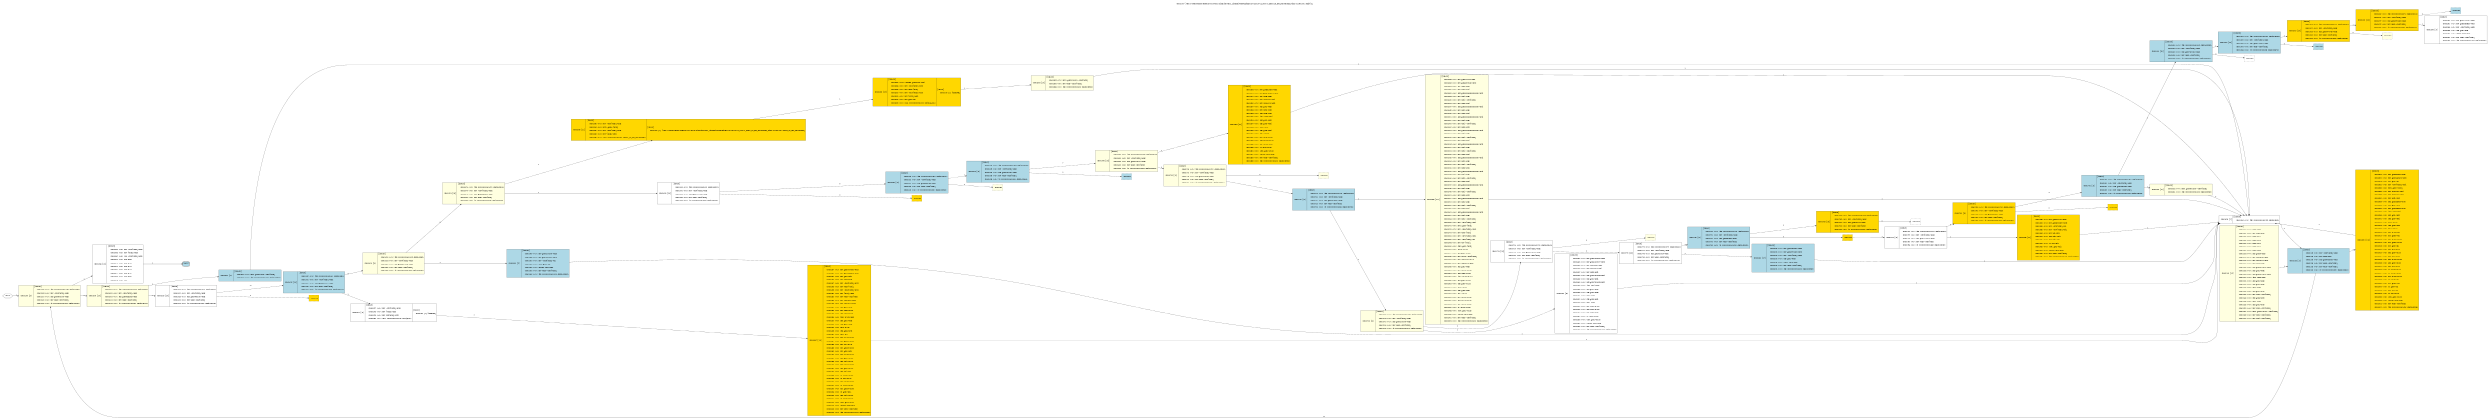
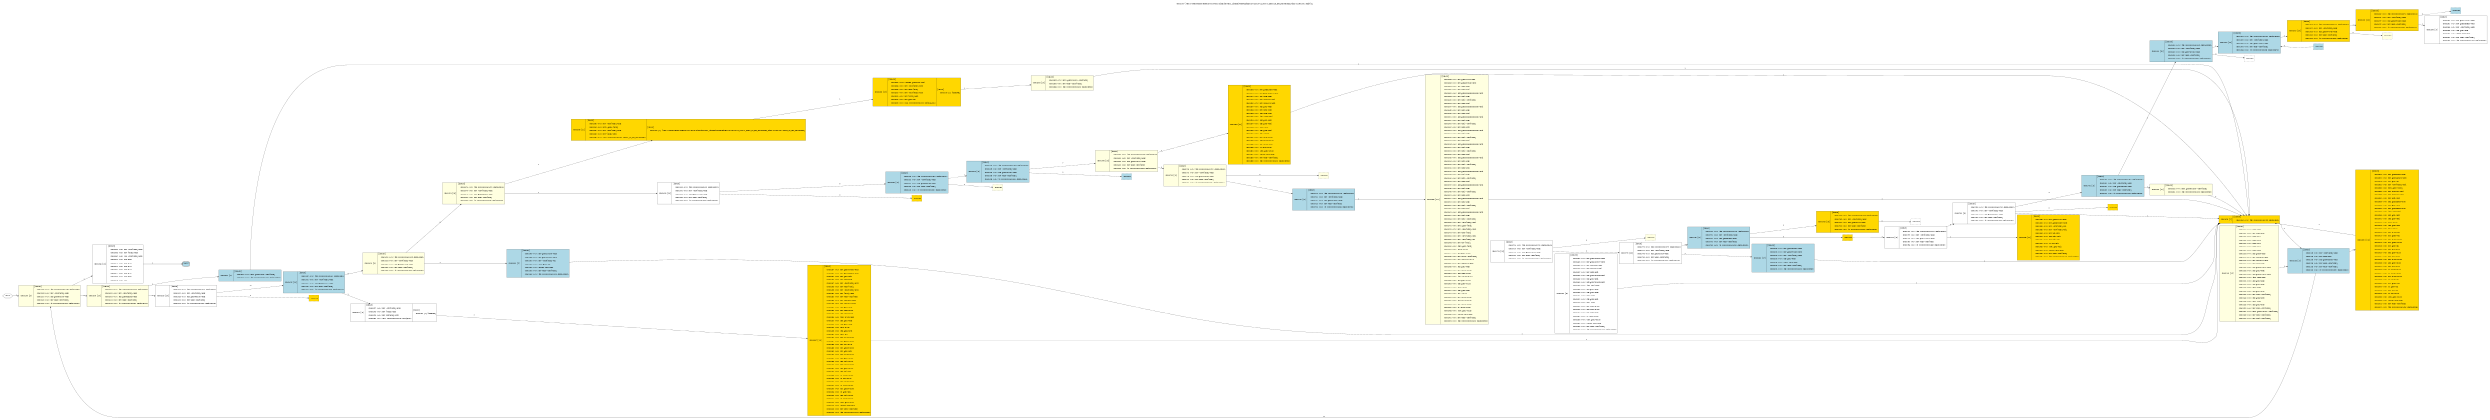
(2296, 45) -> (2298, 47)
(1984, 213) -> (1984, 213)
(2249, 219) -> (2249, 219)
(2149, 229) -> (2117, 216)
(1392, 321) -> none
